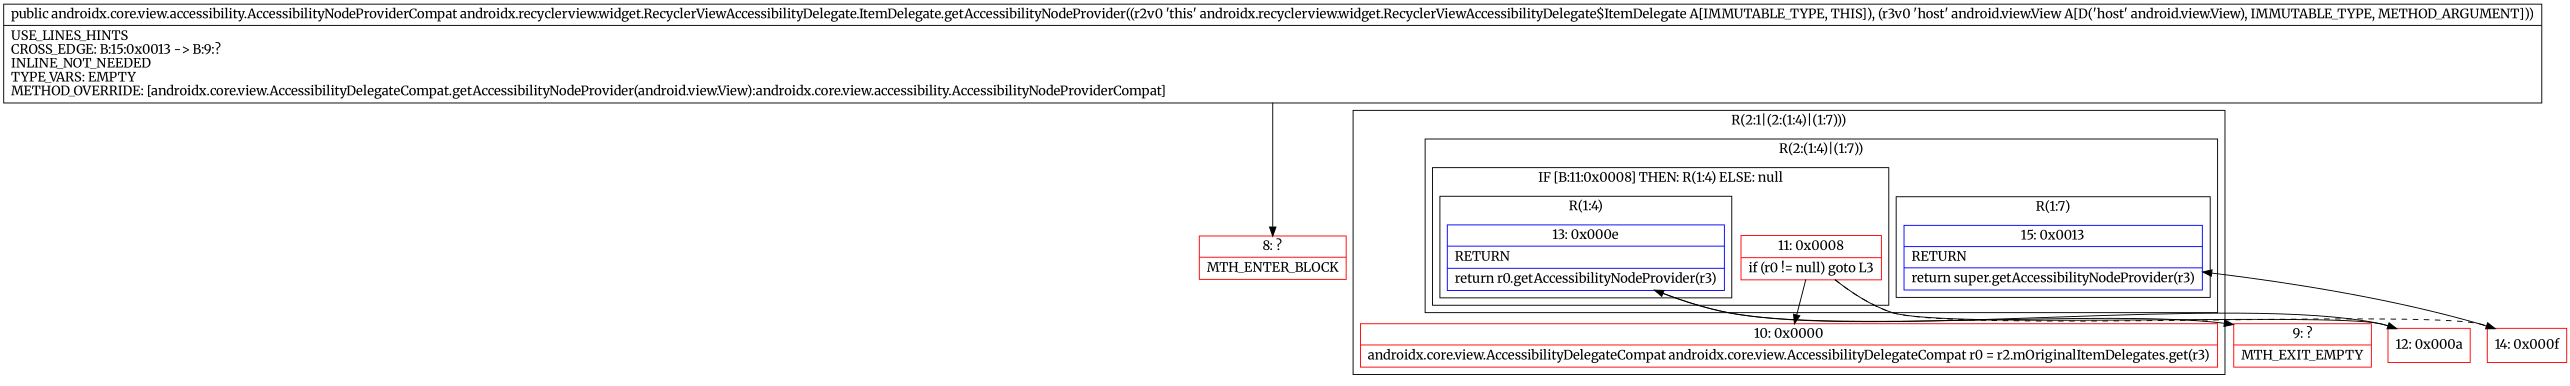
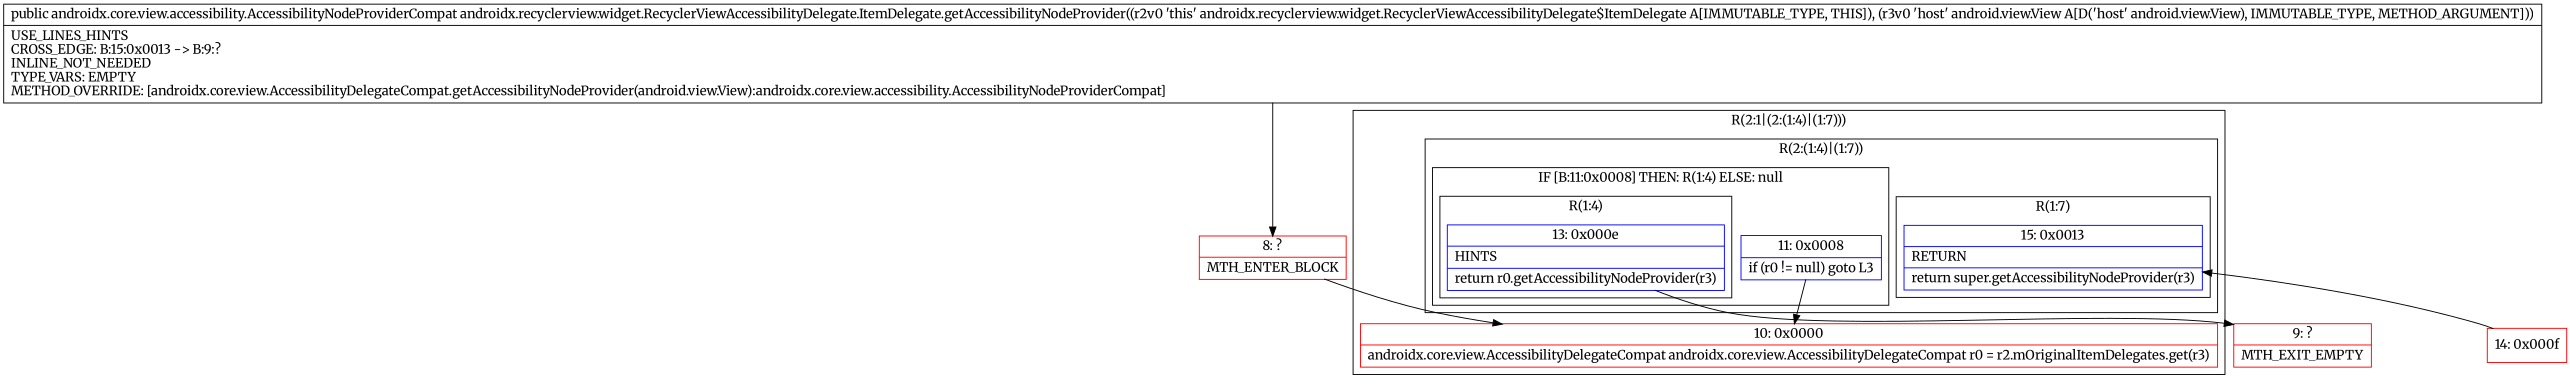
(1482, 257) -> (1476, 257)
(1811, 258) -> (1811, 258)
none -> (1407, 306)
(2156, 321) -> none
(2429, 345) -> none
